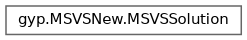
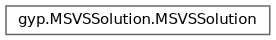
(124, 20) -> (138, 20)
